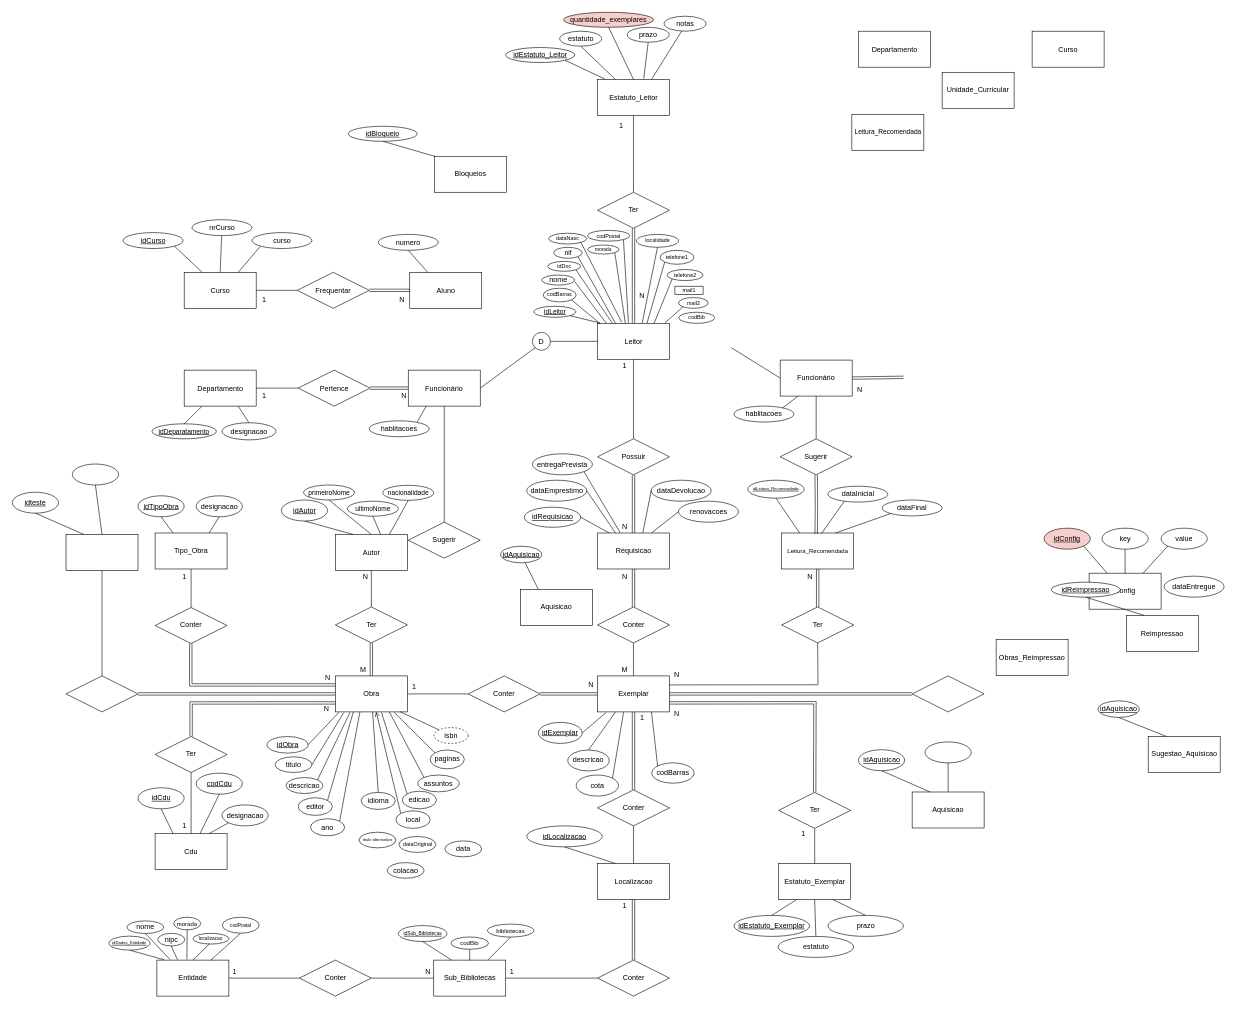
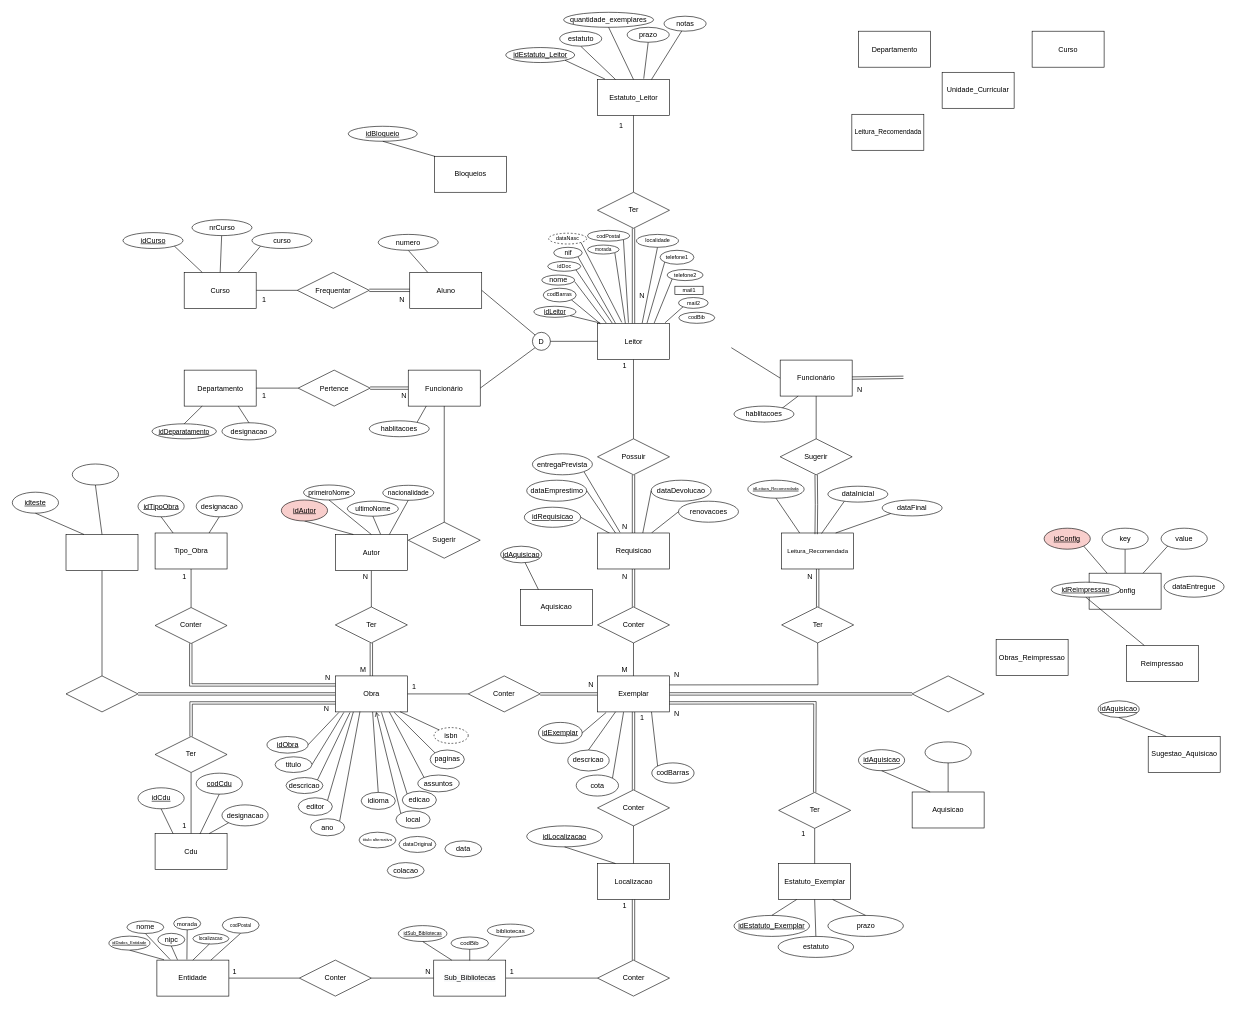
(609, 20) -> (609, 20)
(568, 239) -> (568, 239)
none -> (509, 313)
(305, 511) -> (305, 511)
(1163, 634) -> (1163, 664)
